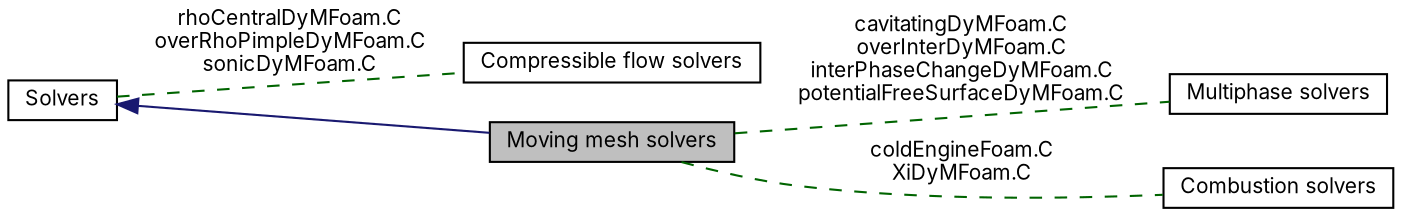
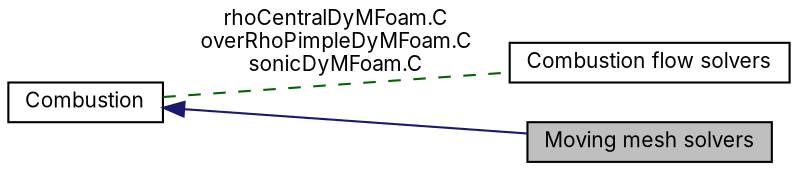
(612, 63) -> (650, 63)
(1278, 94) -> none
(63, 100) -> (86, 102)
(1278, 188) -> none
